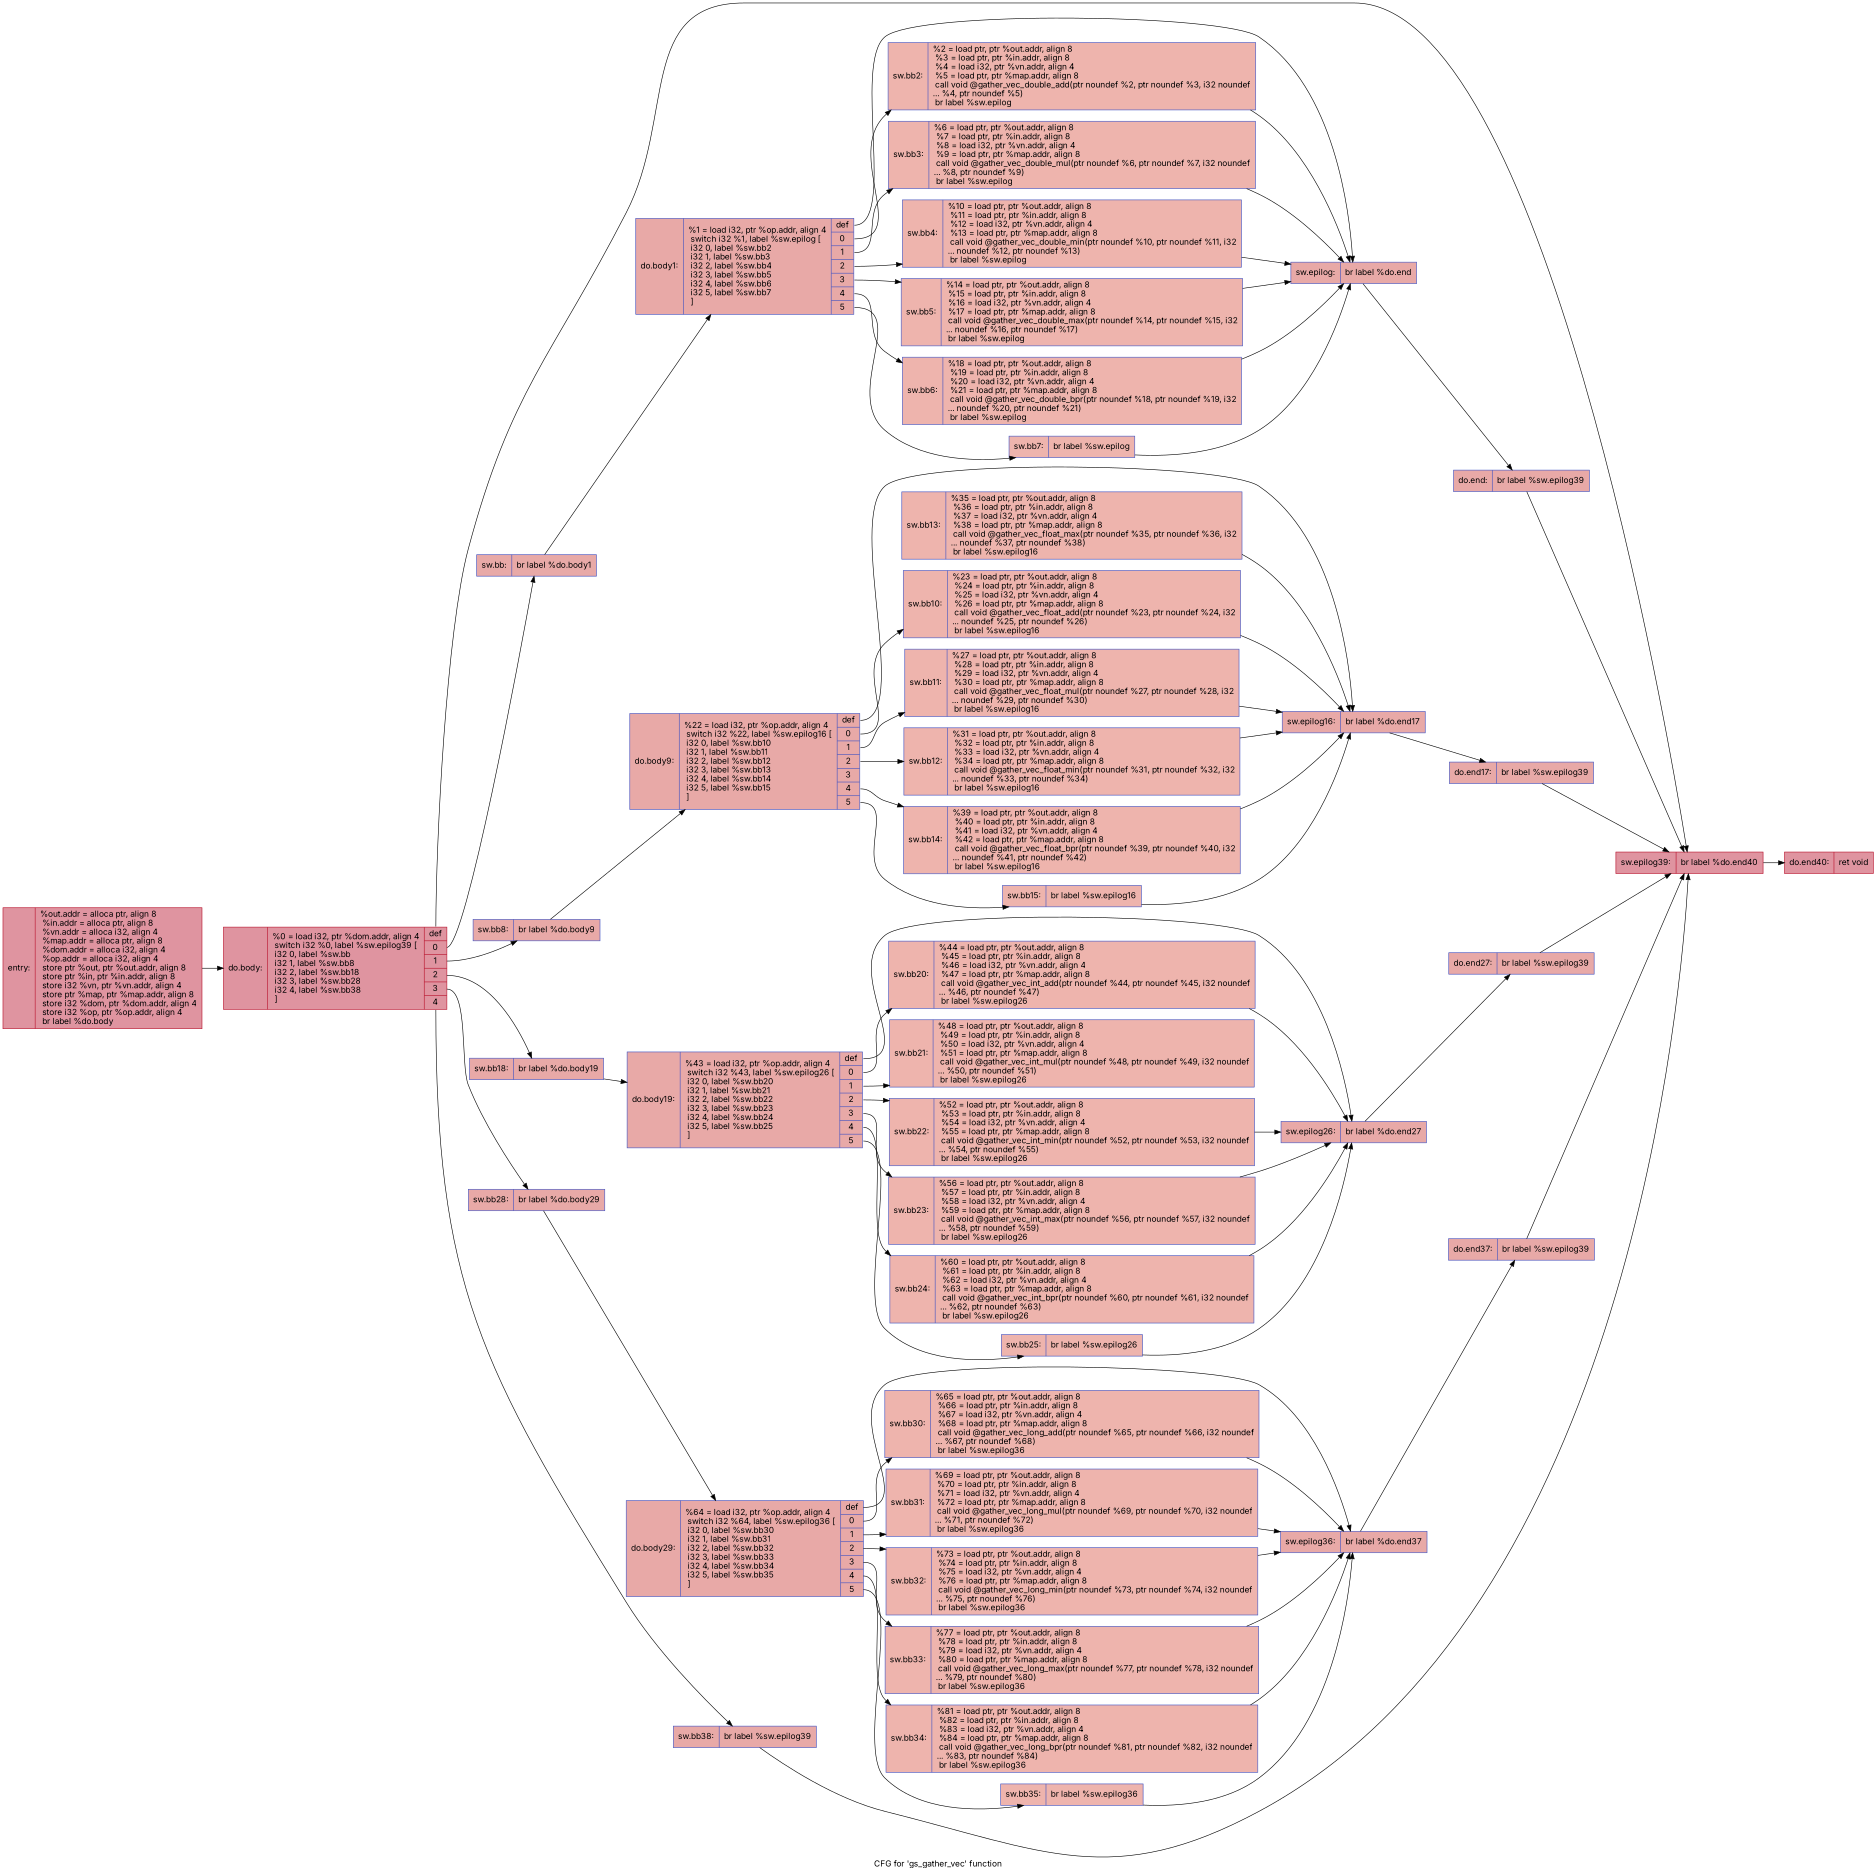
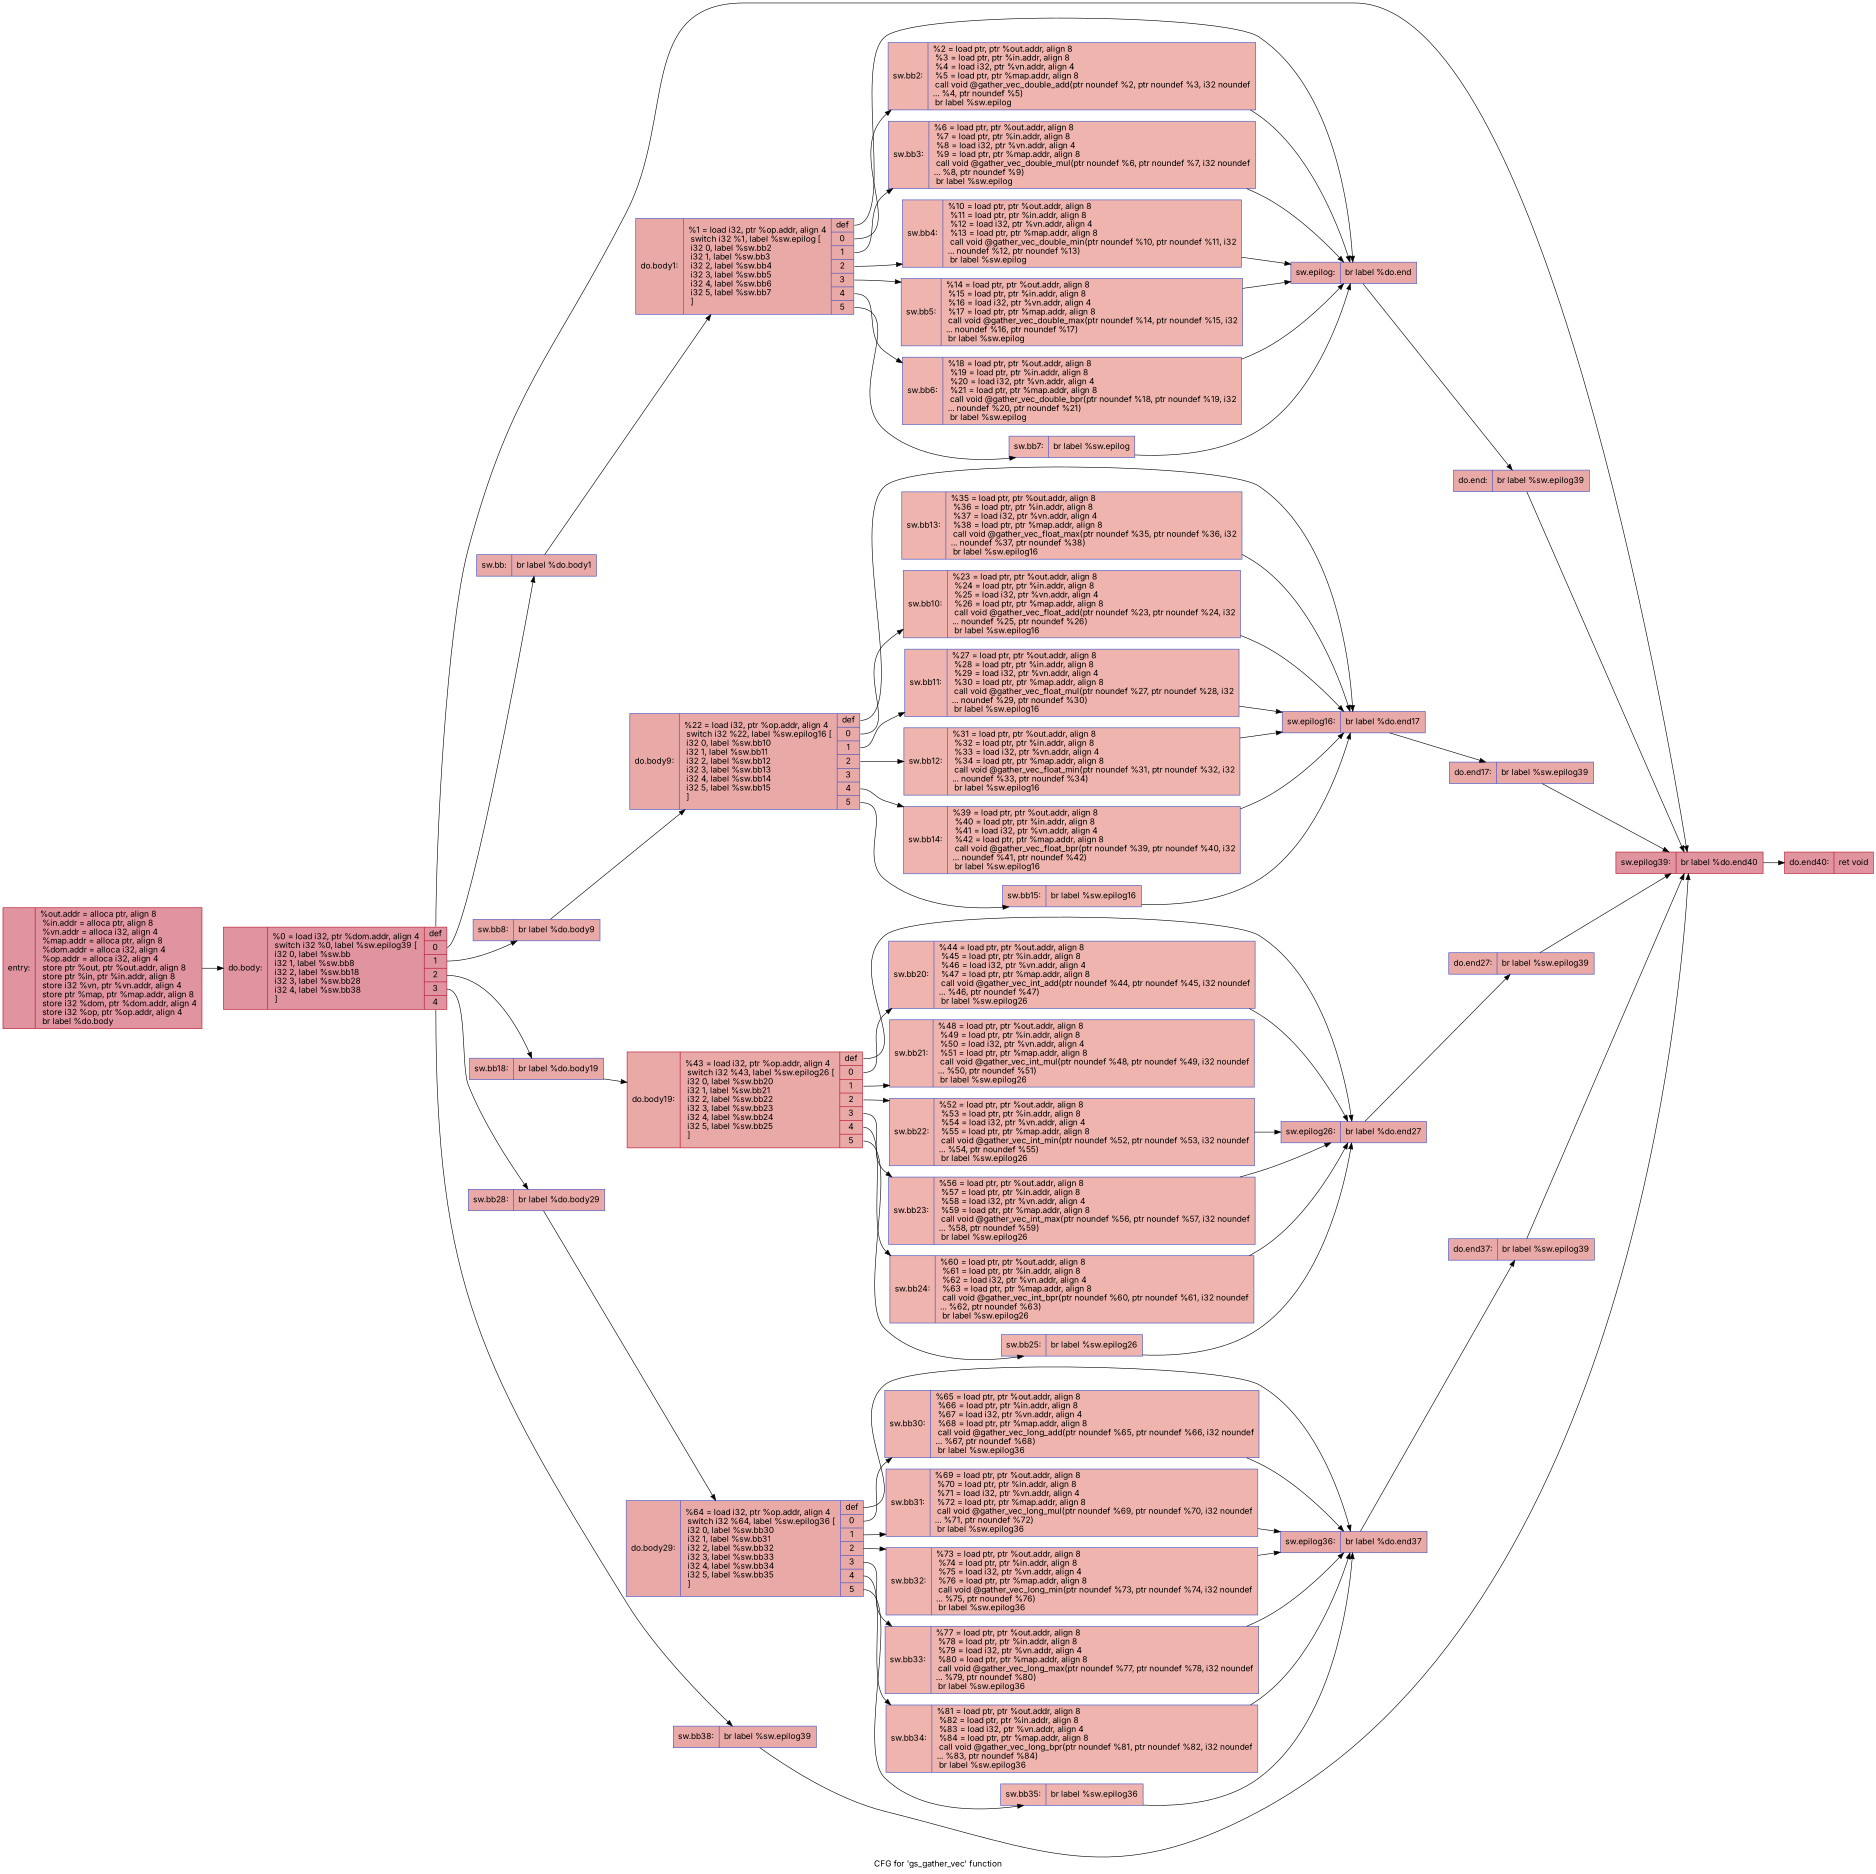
(745, 1100) -> (745, 1100)
